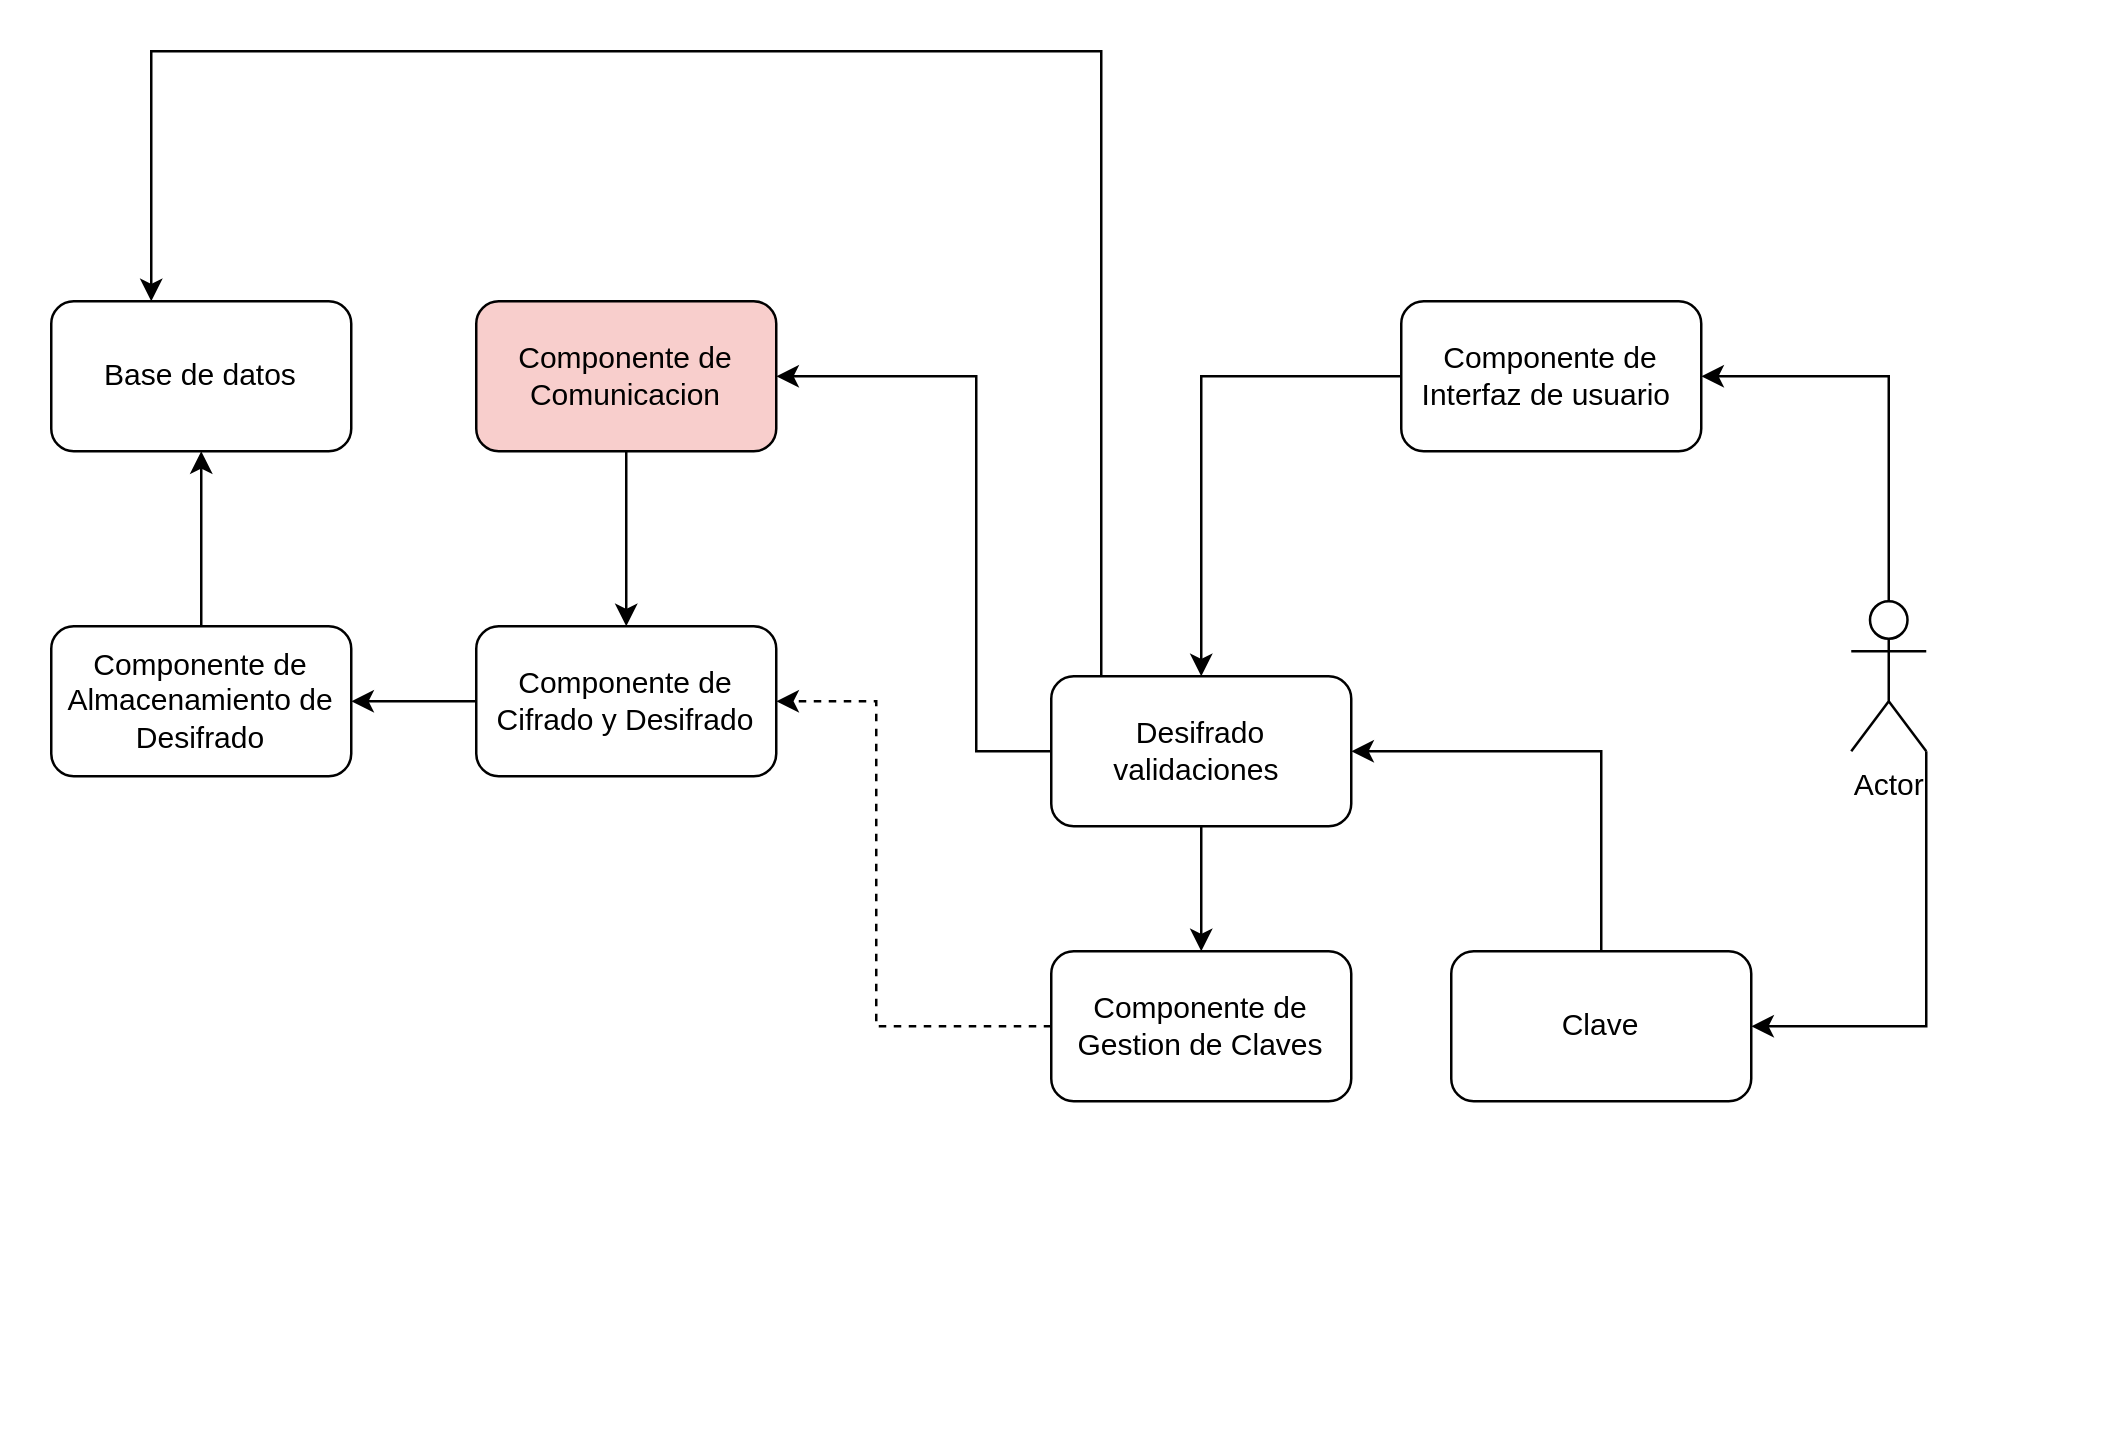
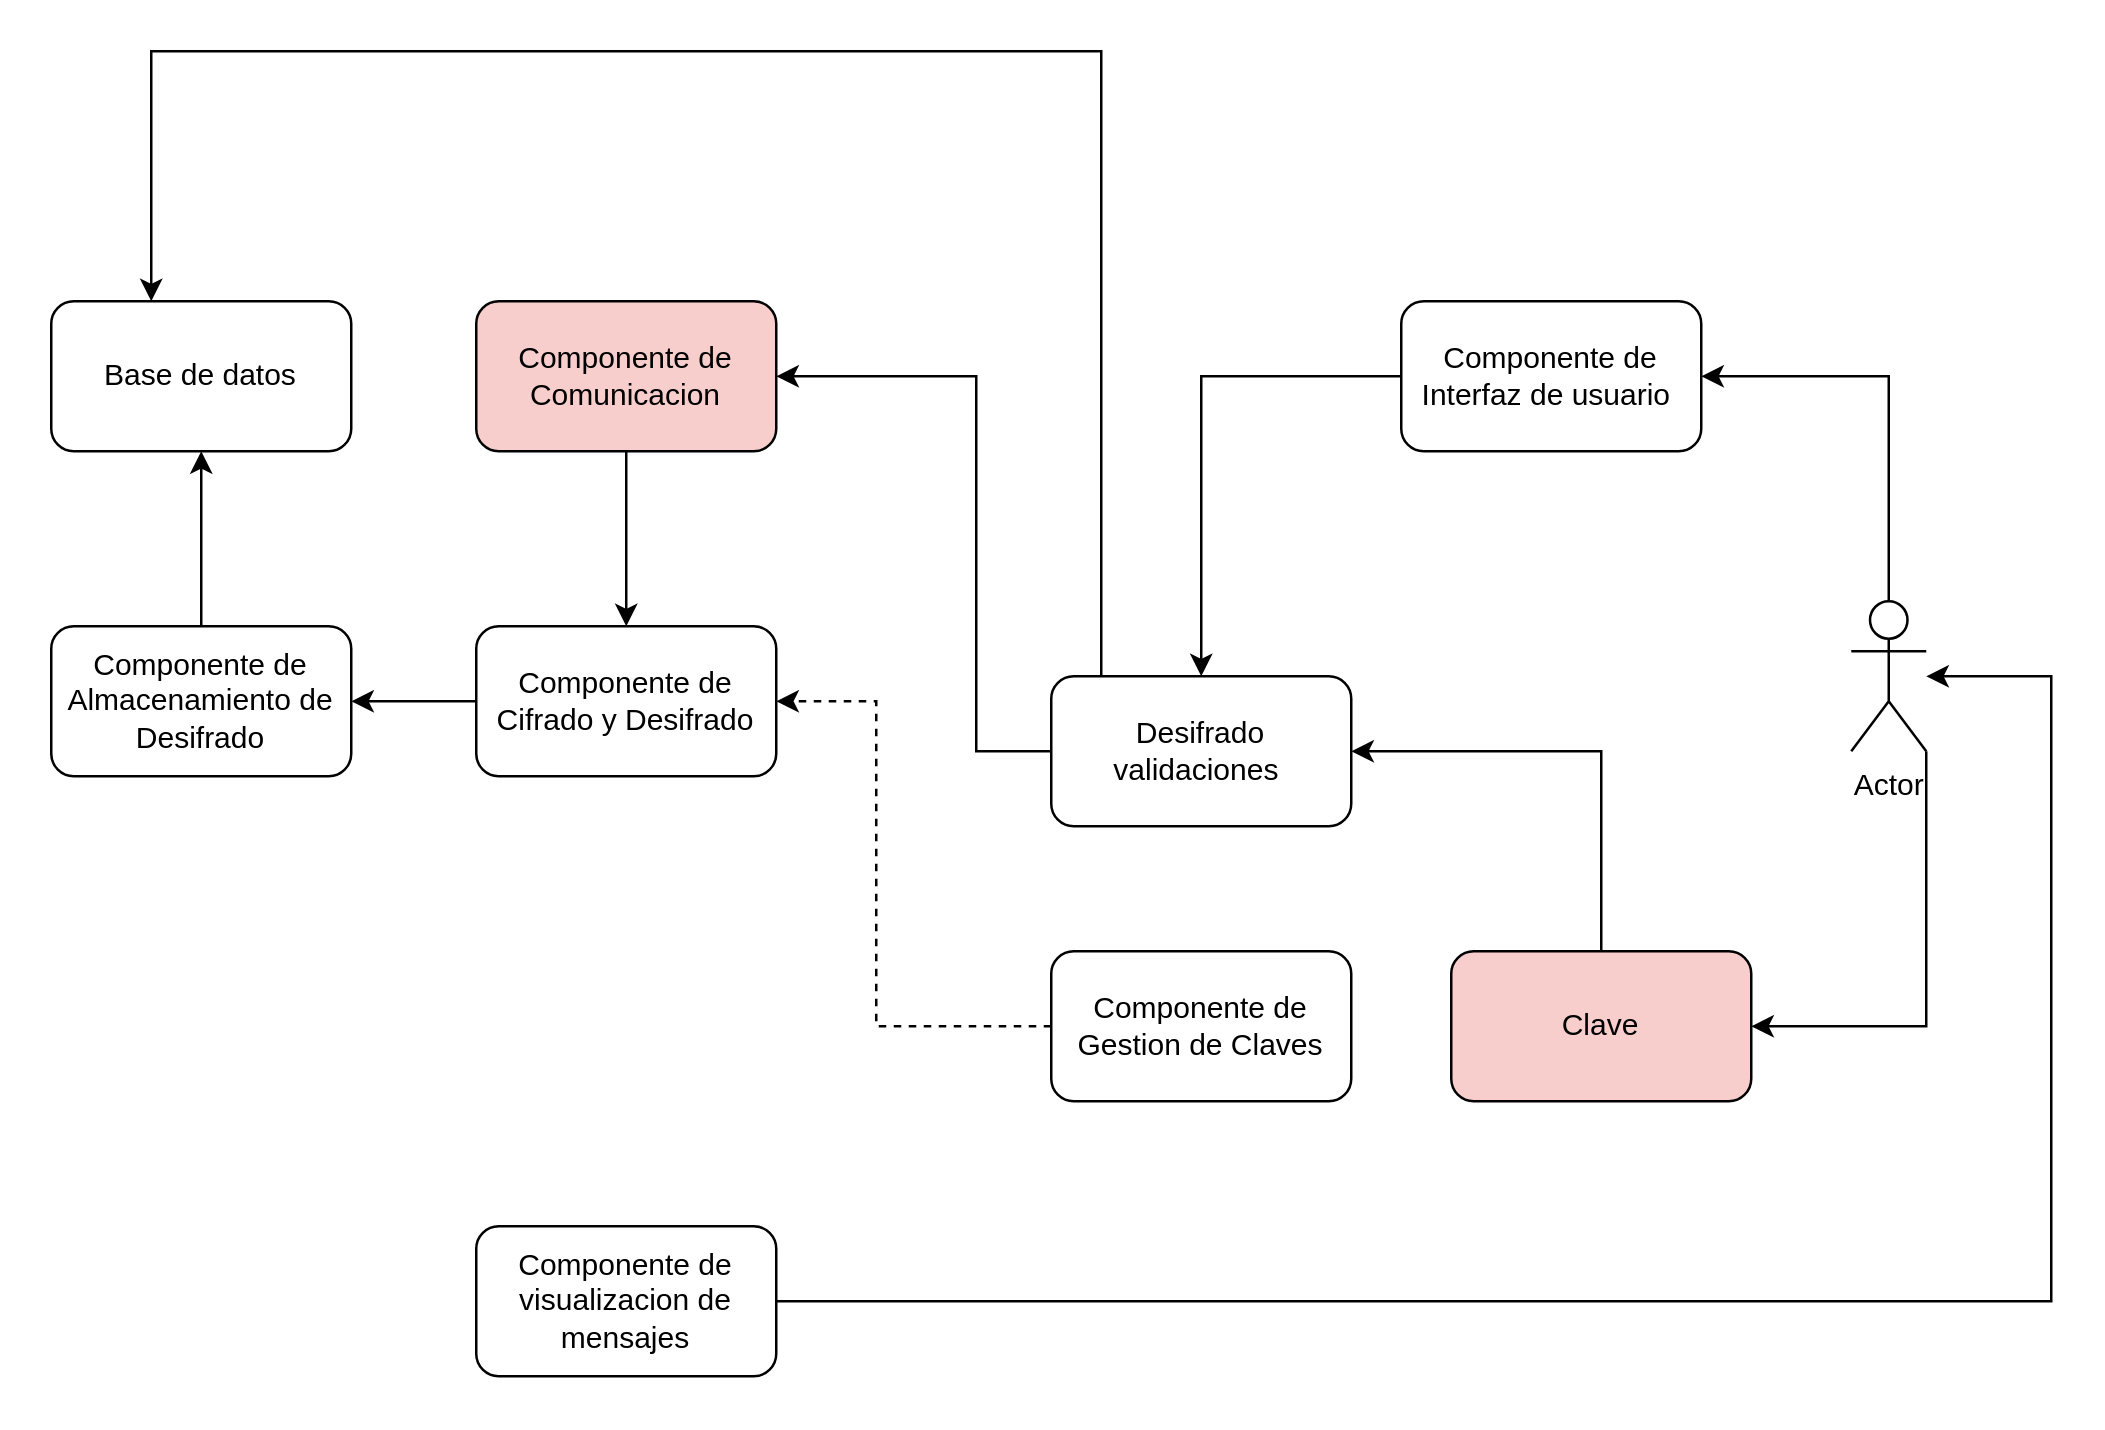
(1201, 880) -> none
(1601, 1026) -> (1601, 1026)
none -> (626, 1301)
none -> (1780, 1301)
